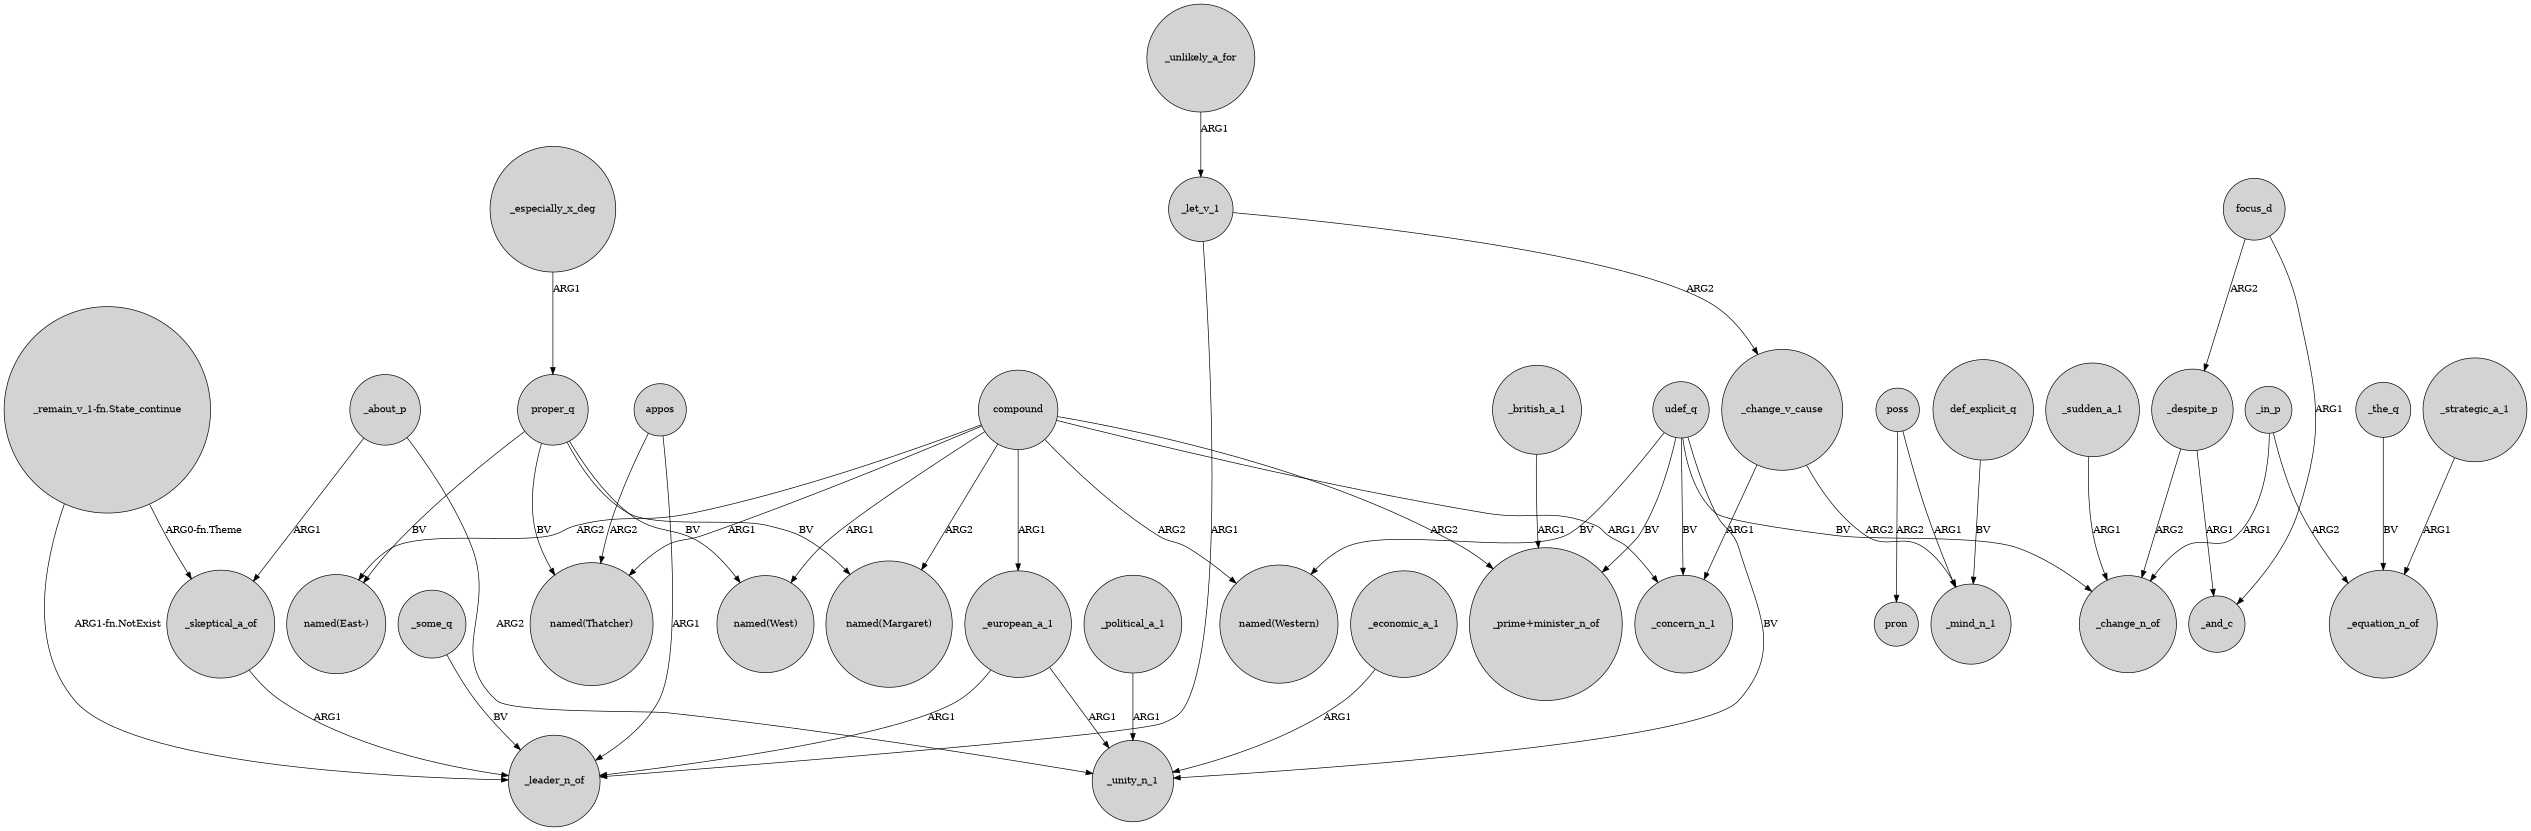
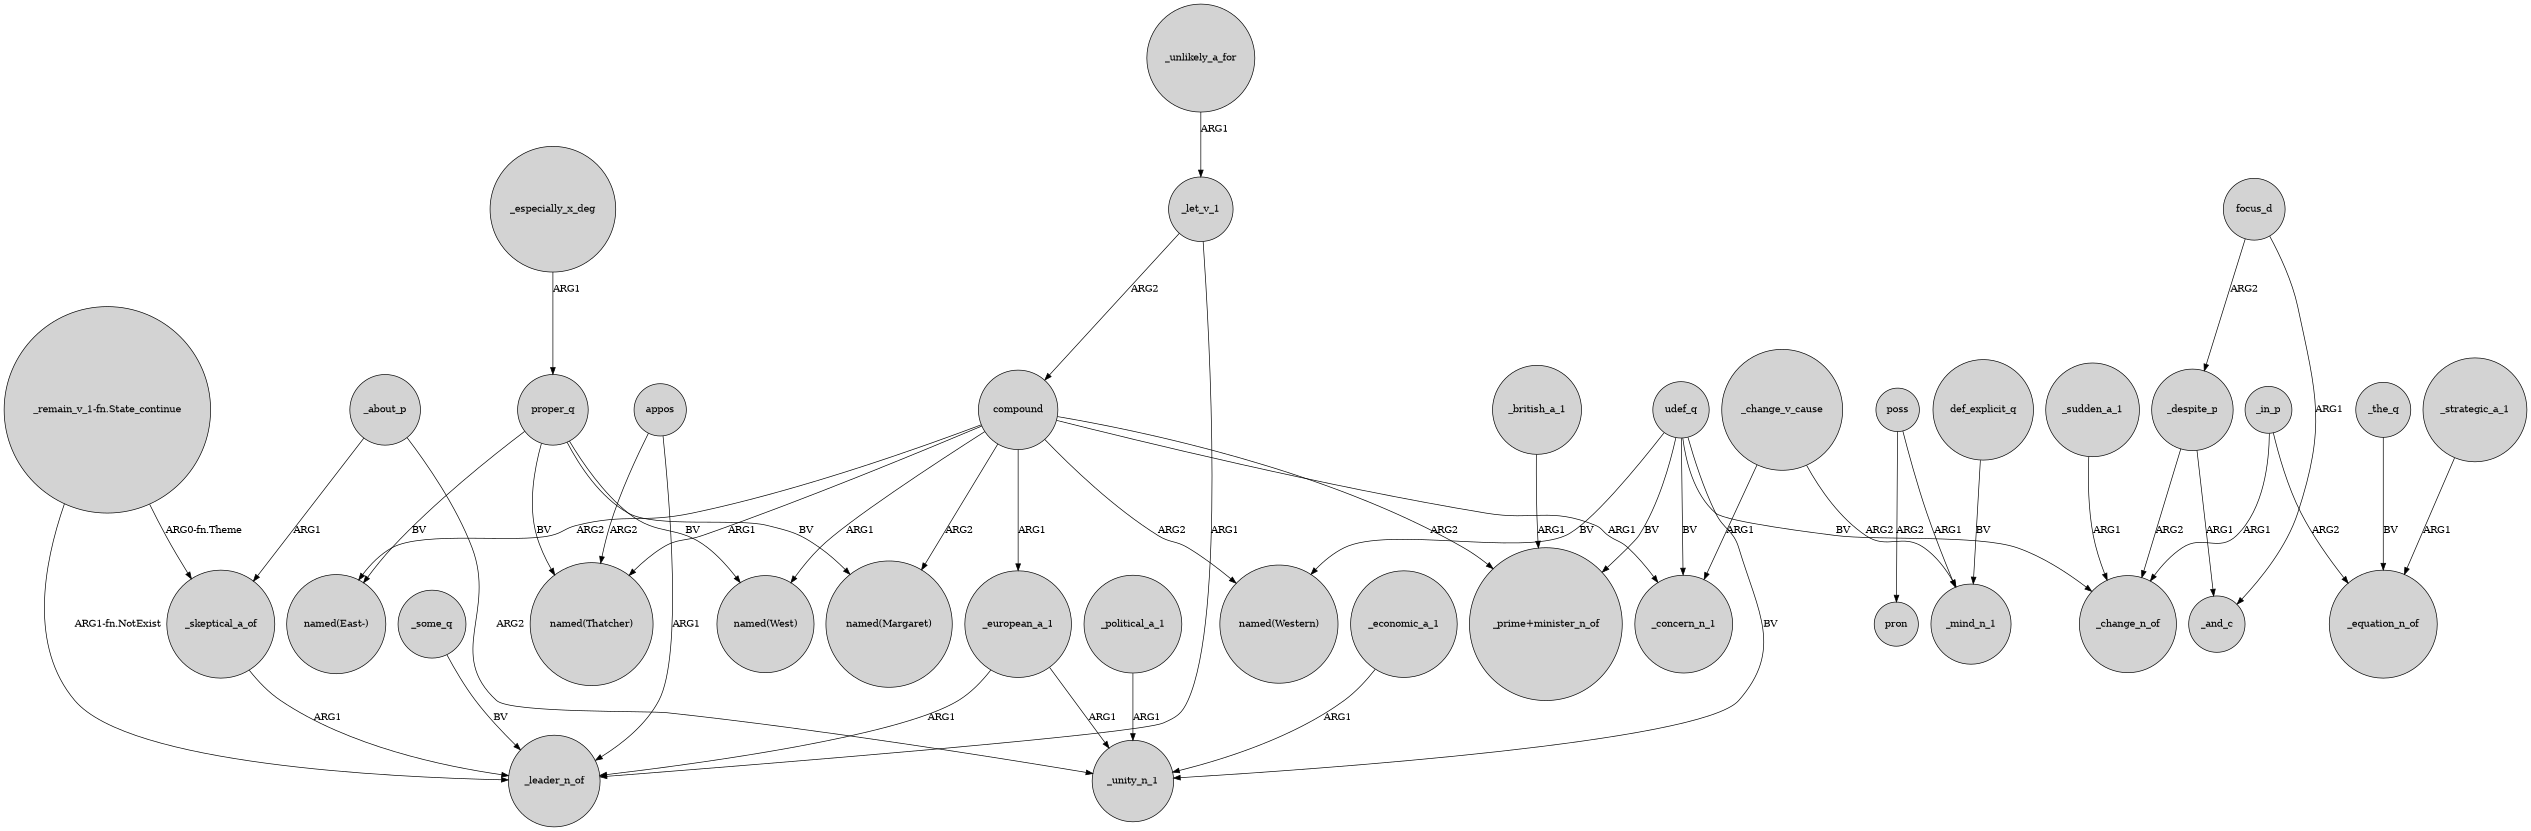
(1507, 247) -> (1114, 304)
